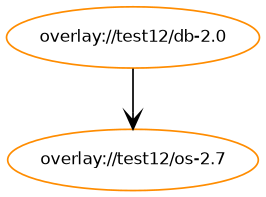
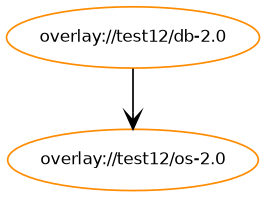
(133, 160) -> (133, 160)
